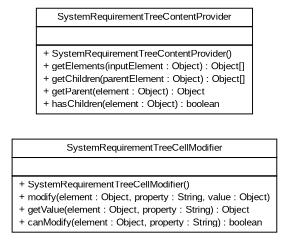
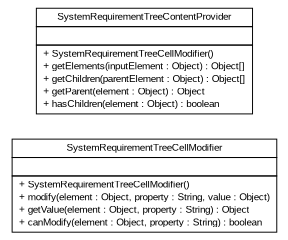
(138, 54) -> (128, 54)
